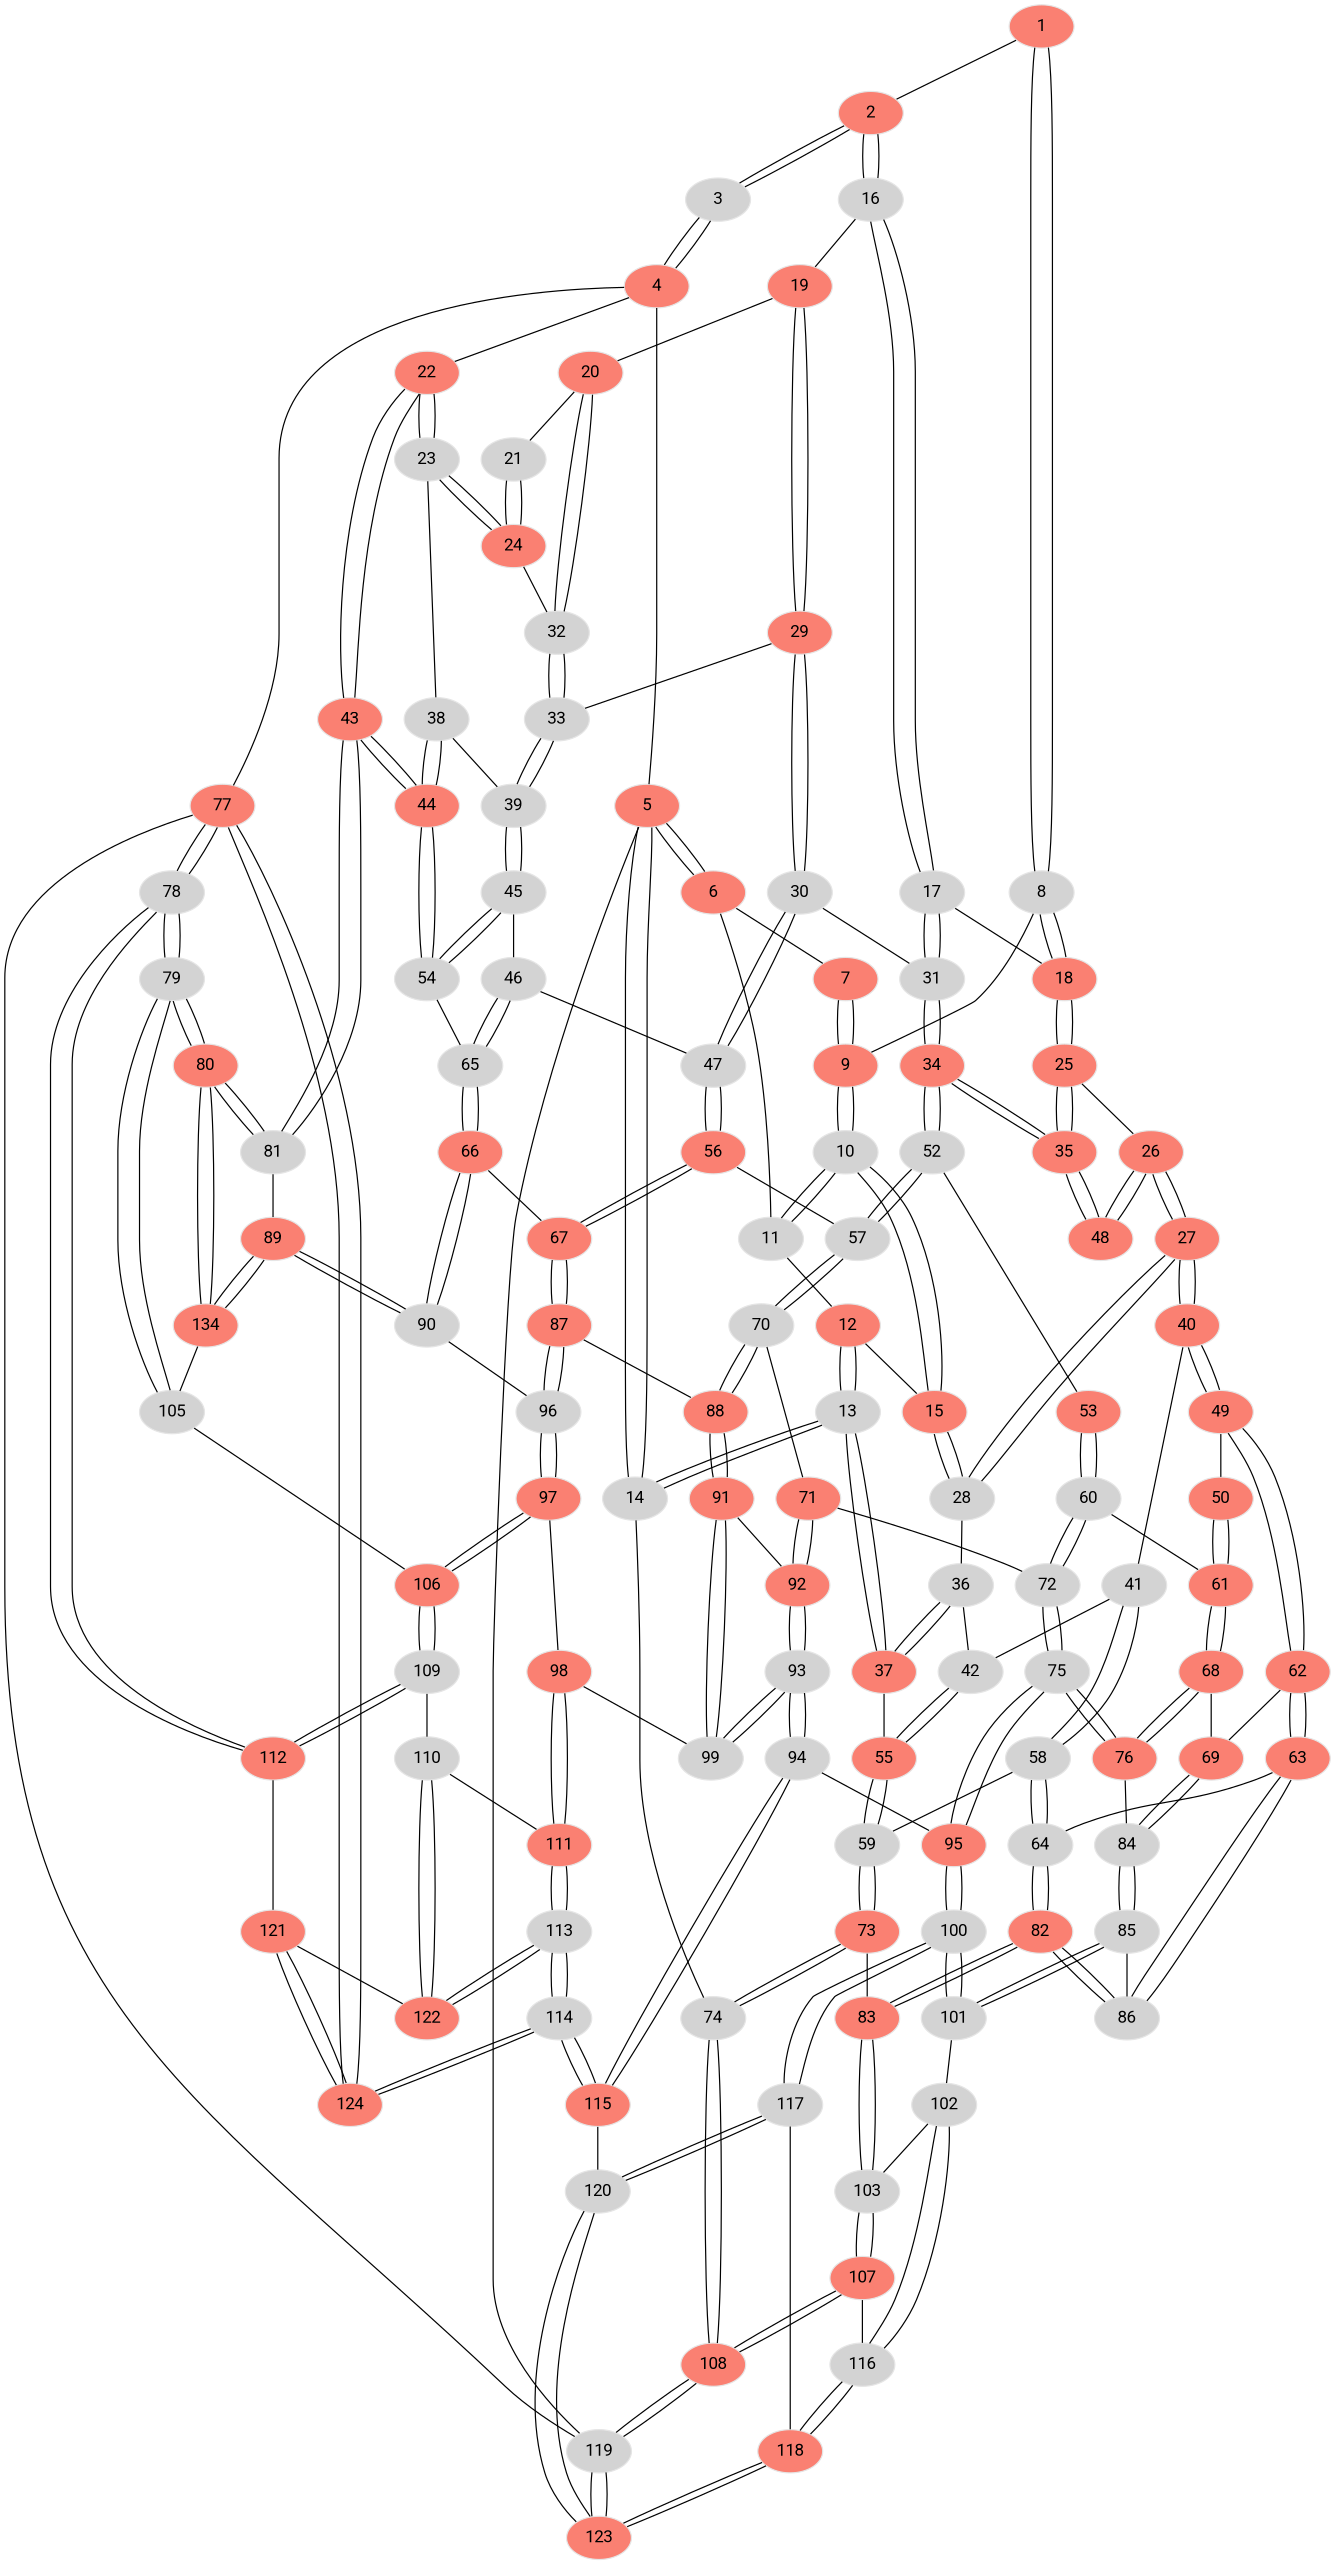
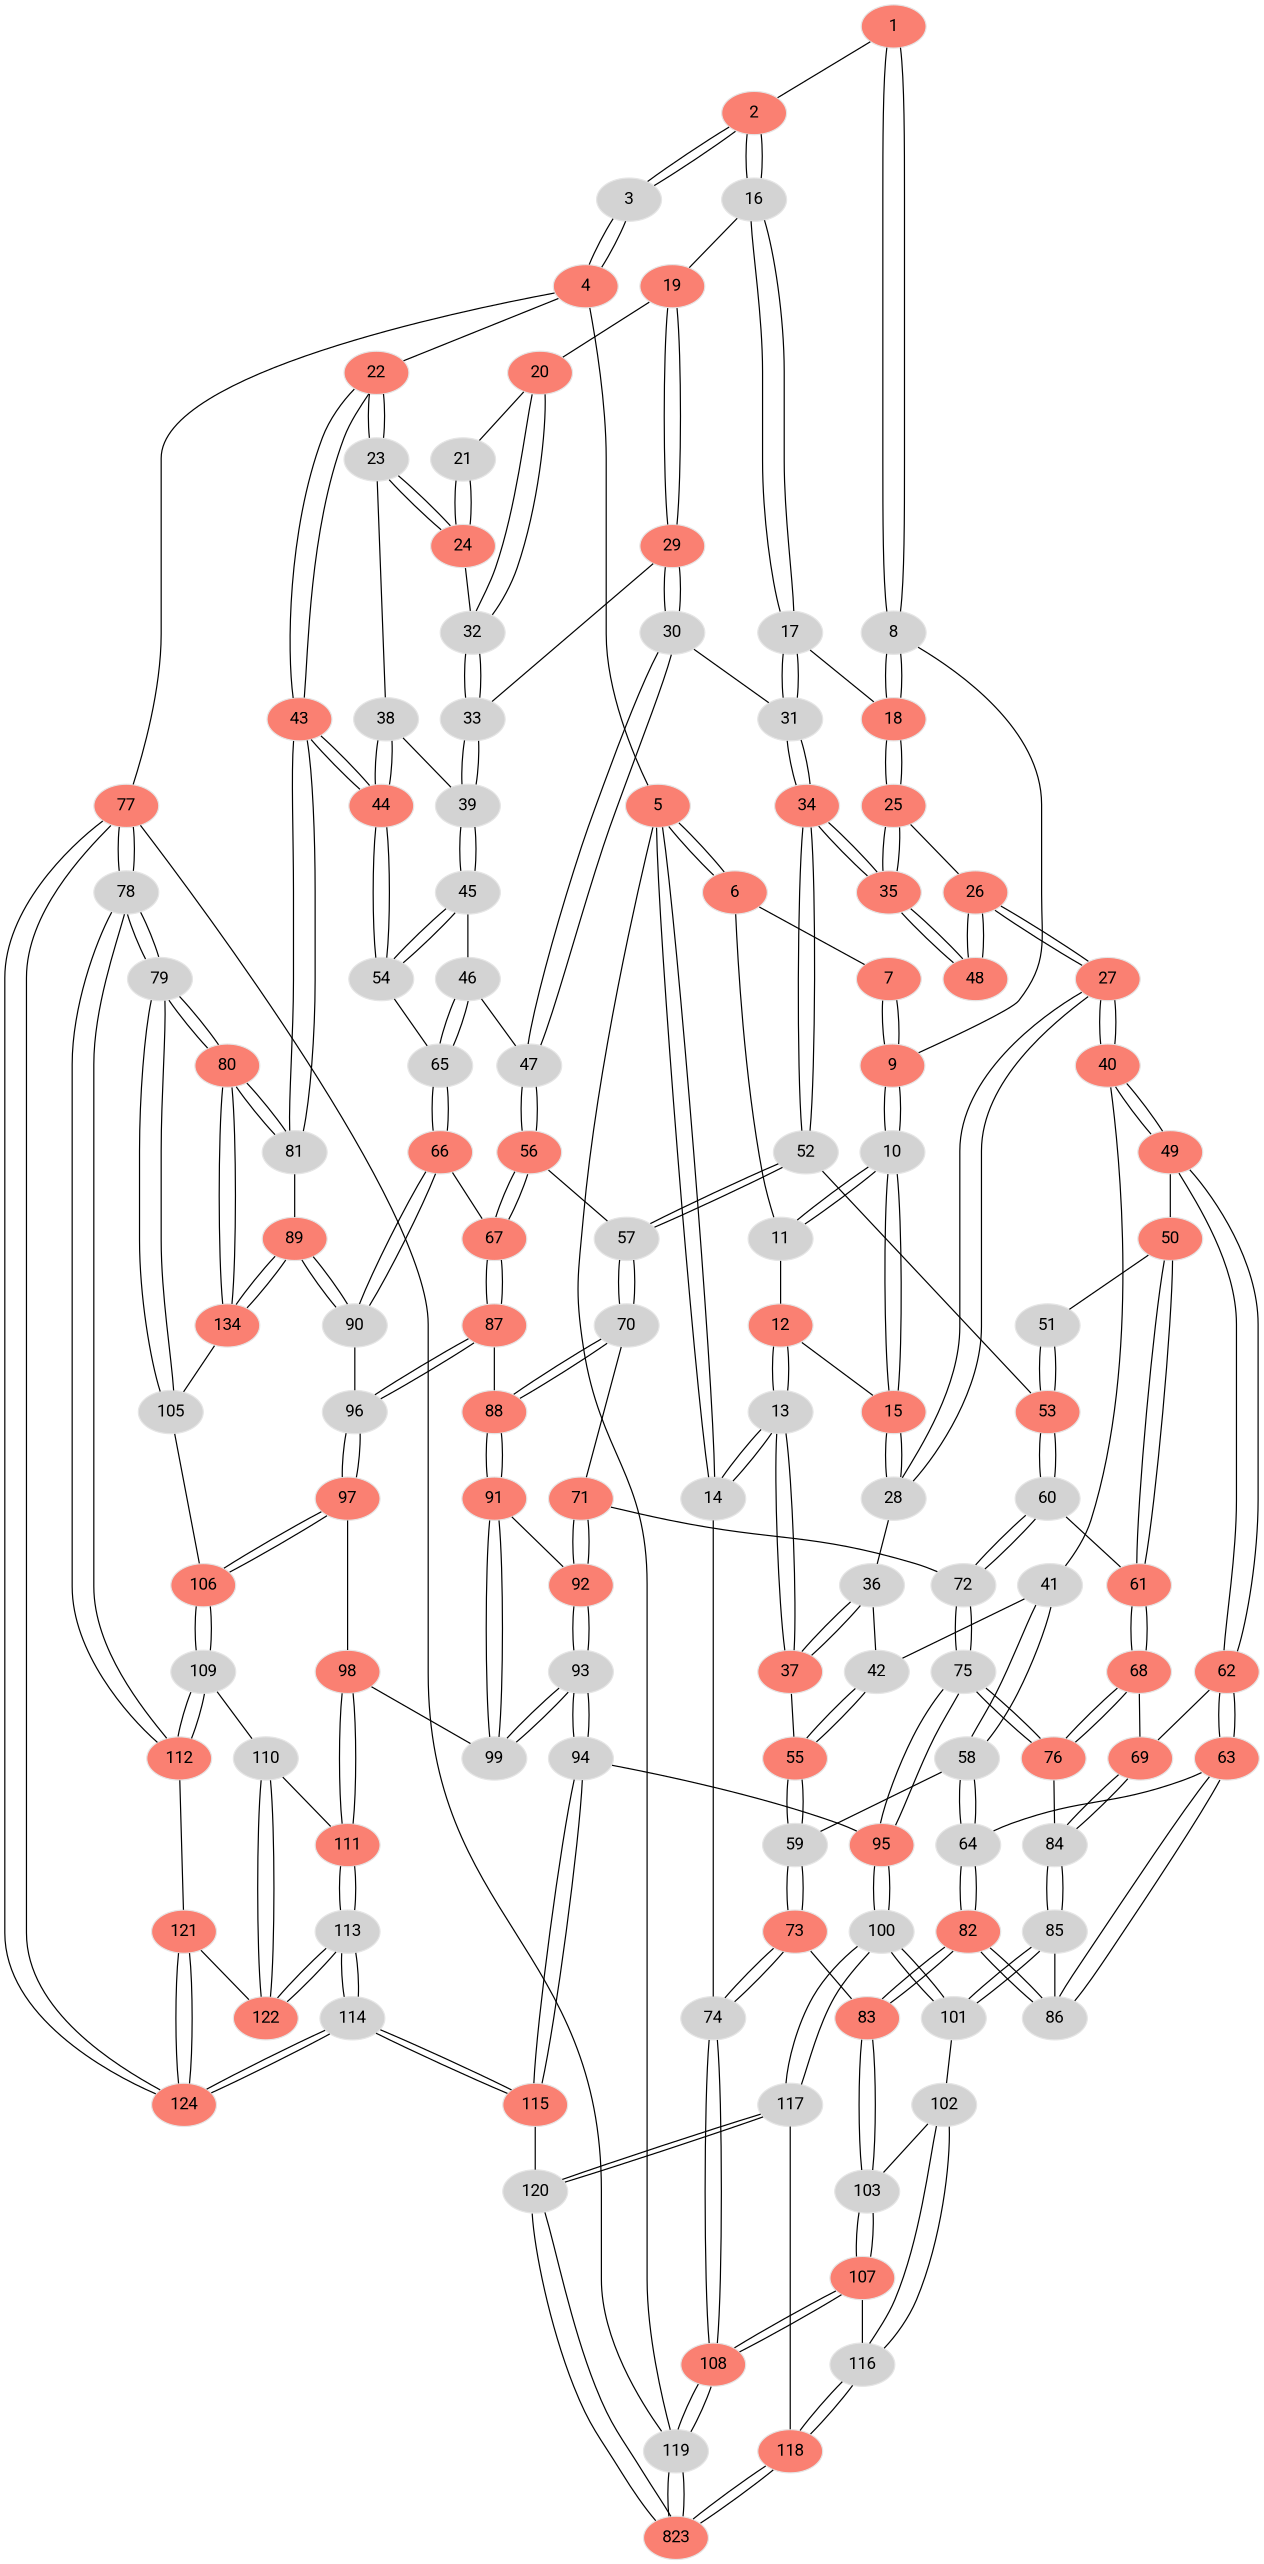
none -> (1048, 1325)
(599, 2538) -> (676, 2538)
